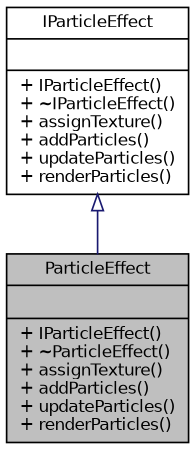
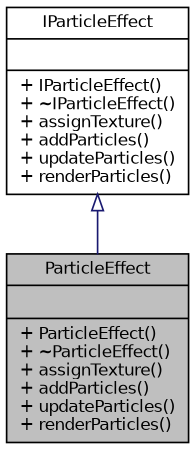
(91, 334) -> (88, 334)
